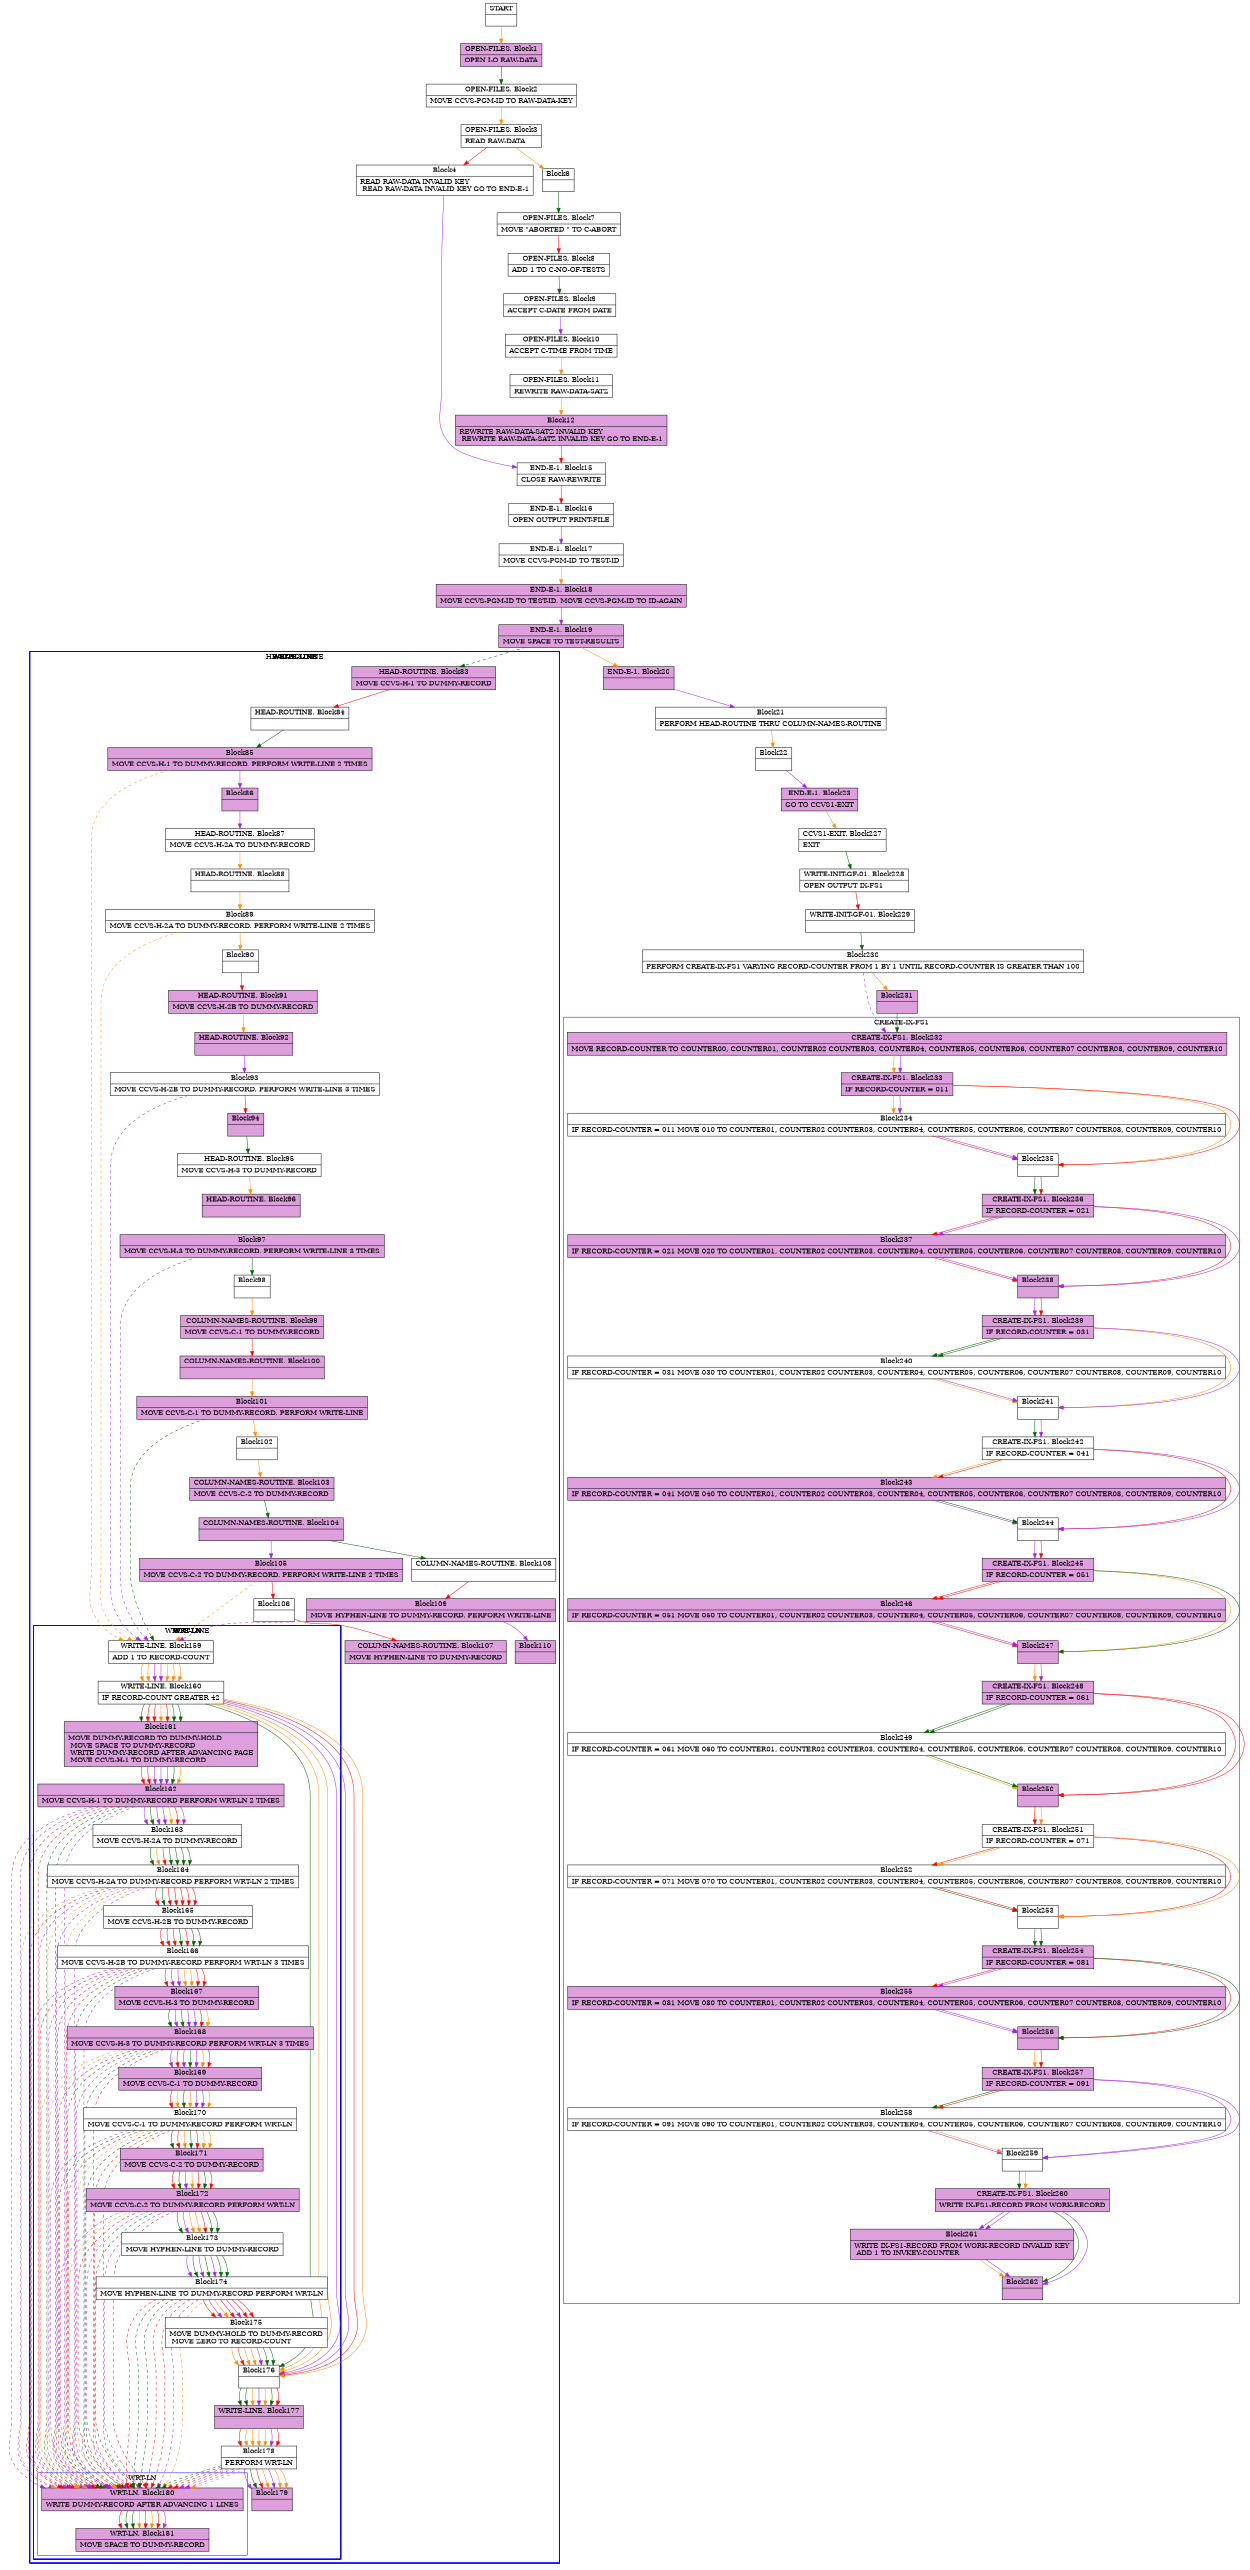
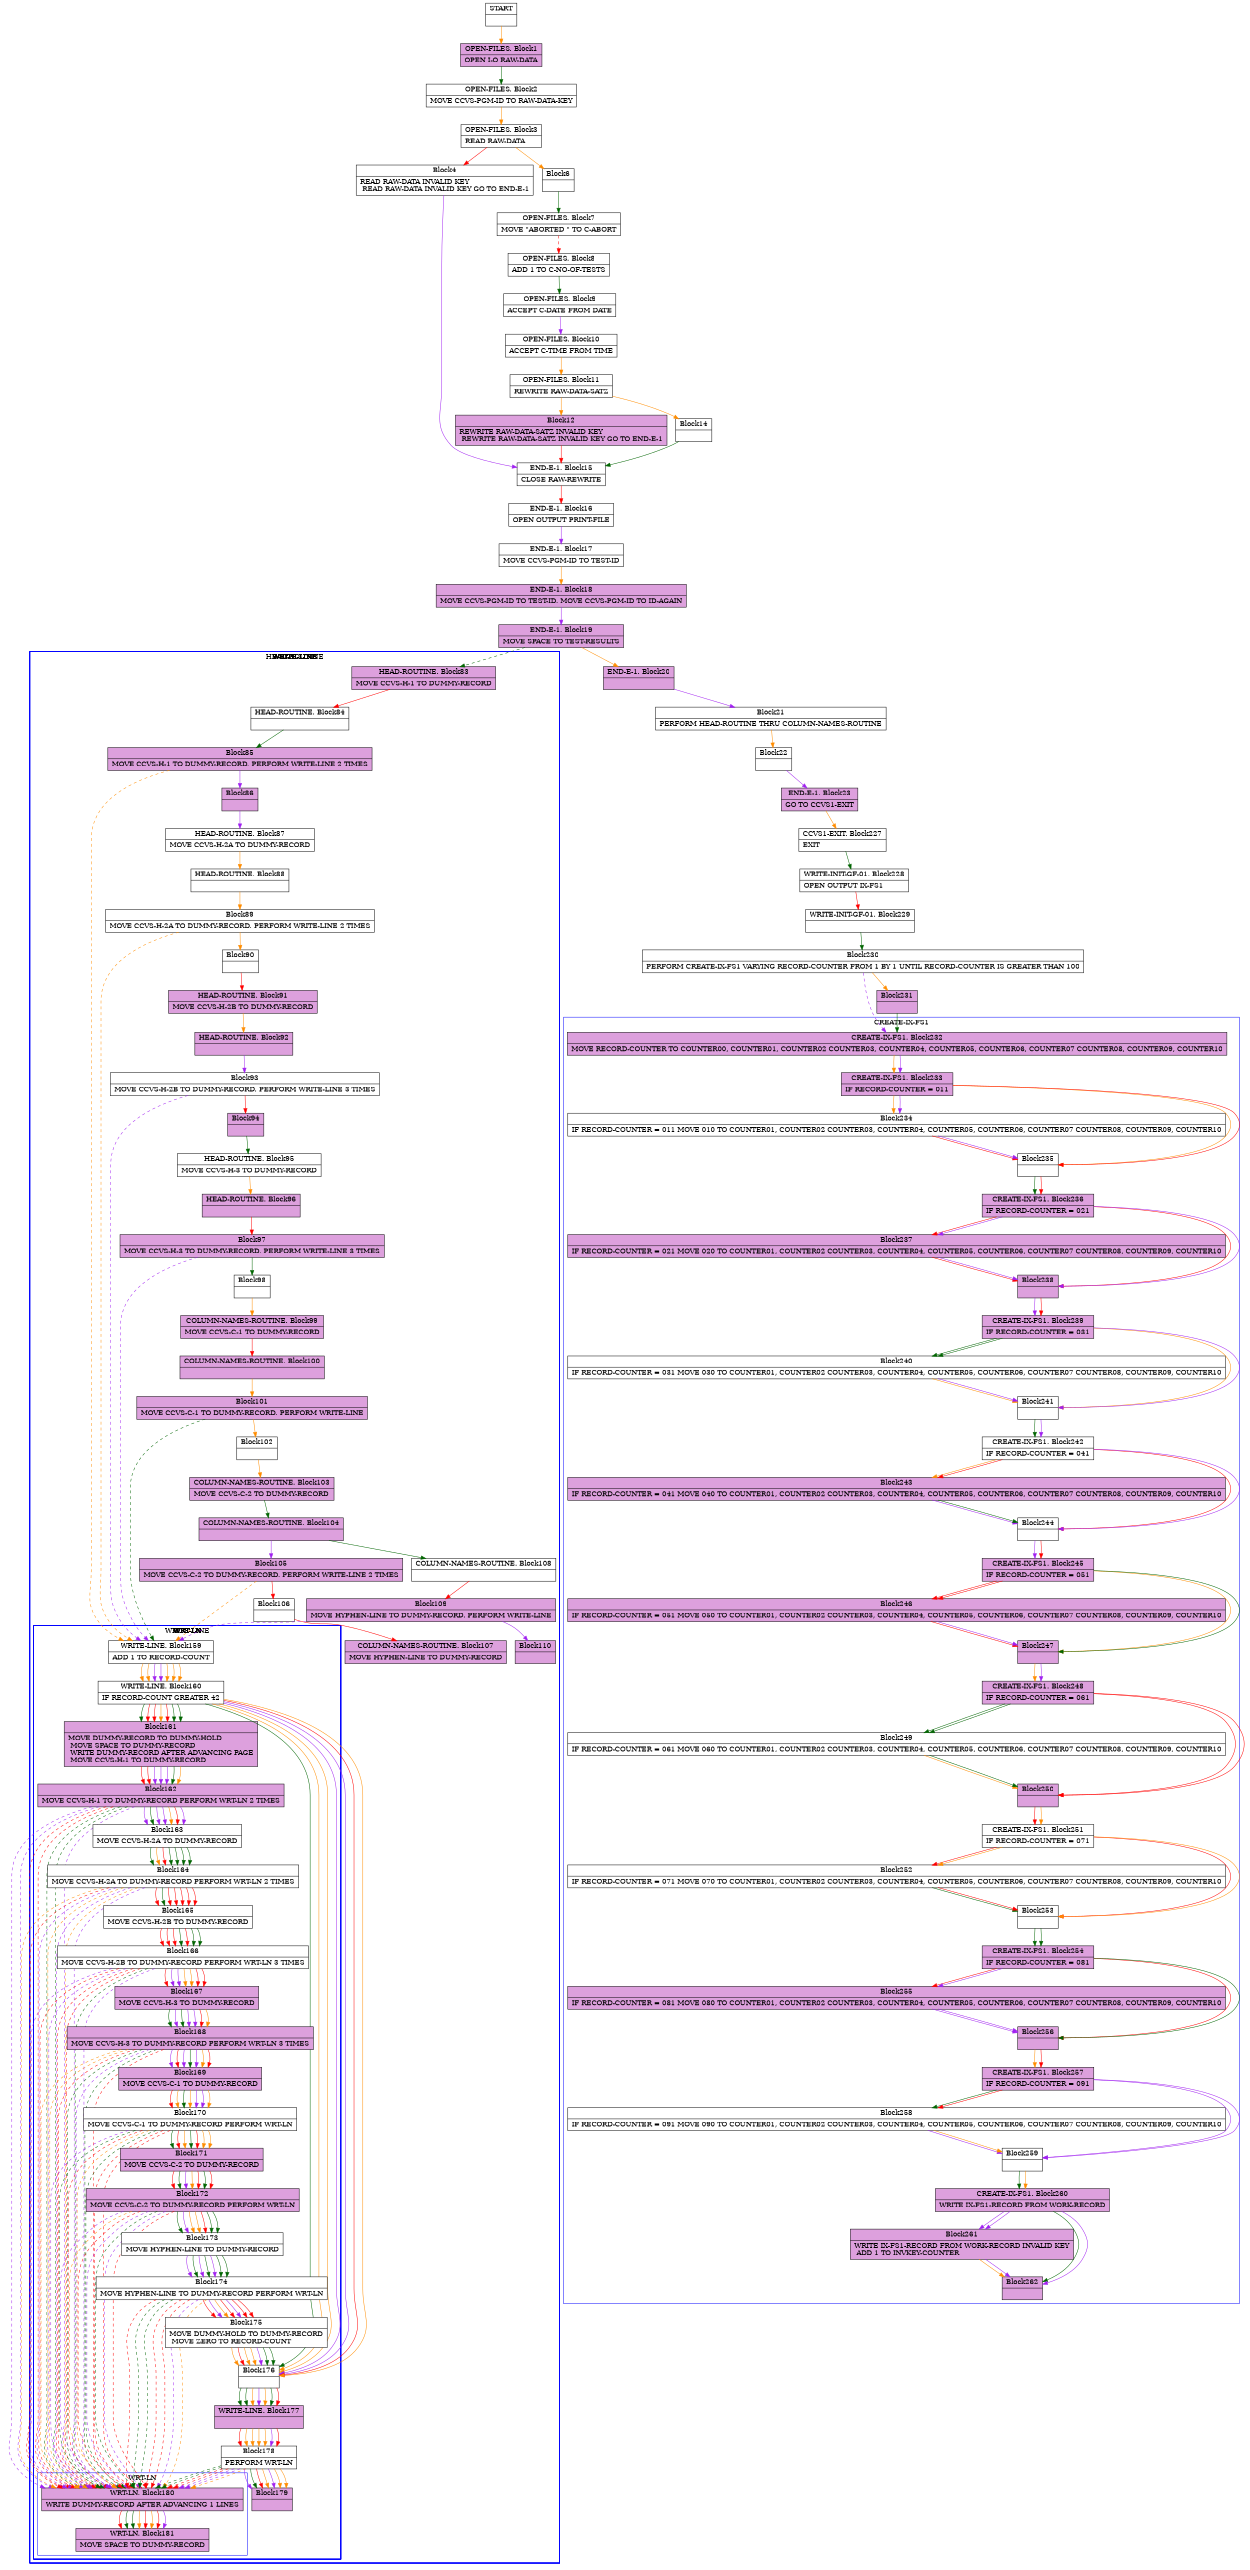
(559, 242) -> (559, 242)
none -> (694, 430)
none -> (252, 1223)
